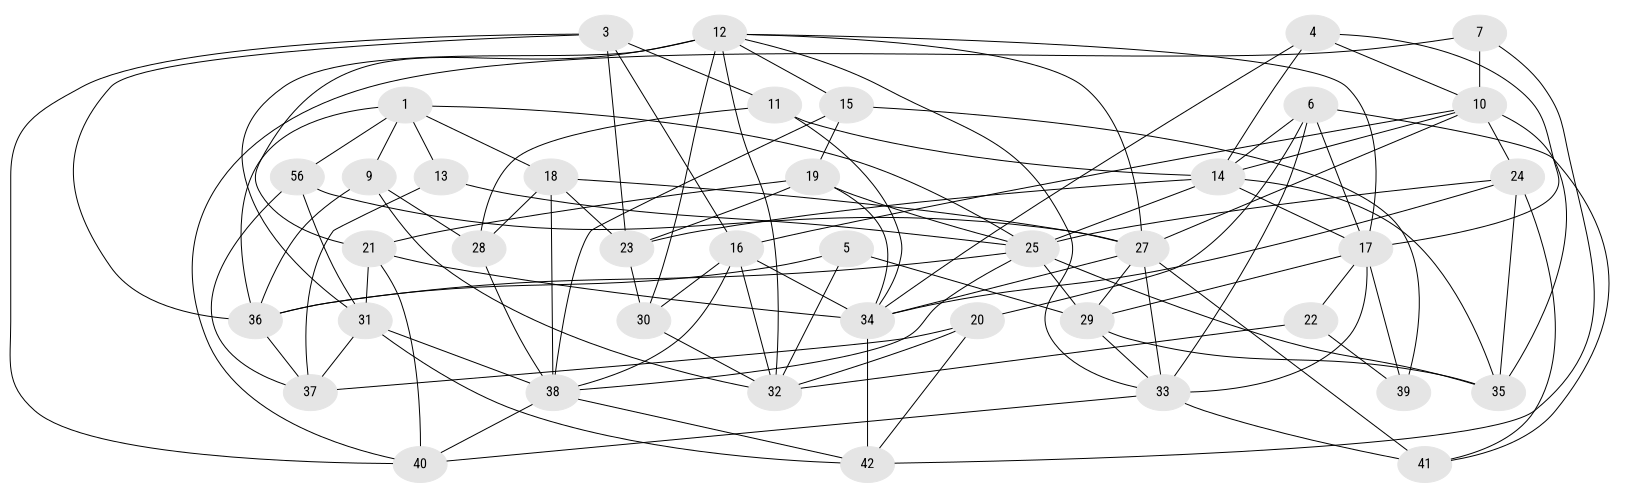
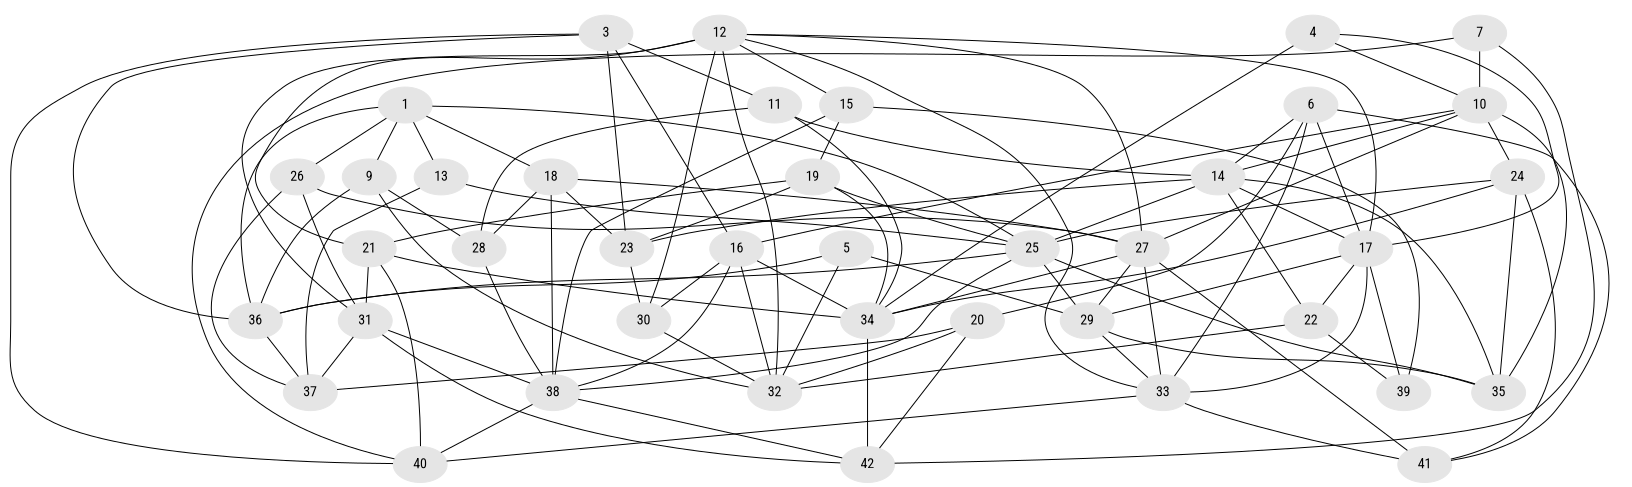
(1264, 104) -> (1268, 254)
(297, 177) -> (297, 177)
